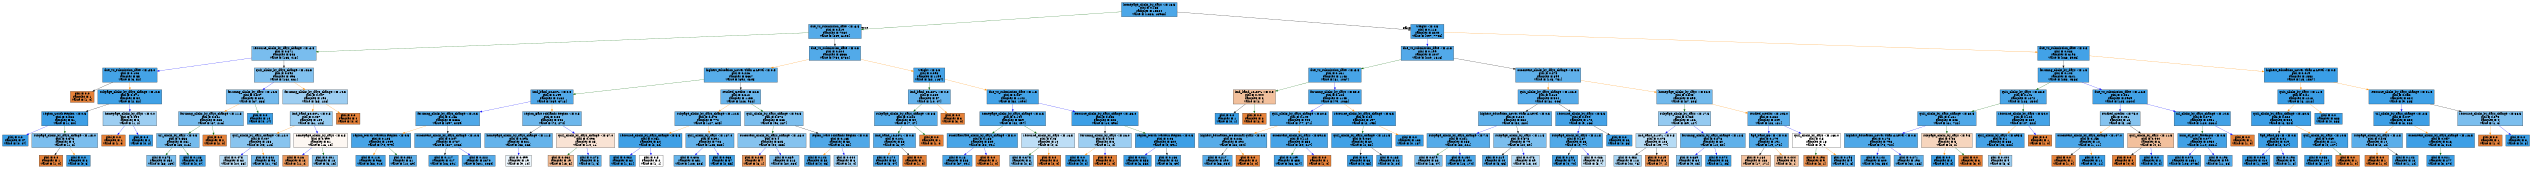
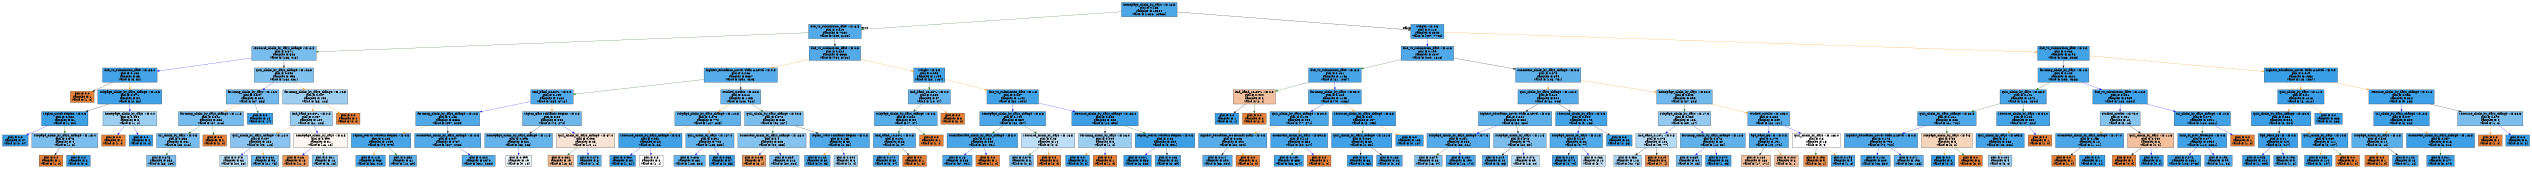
(193, 161) -> none
(444, 161) -> none
